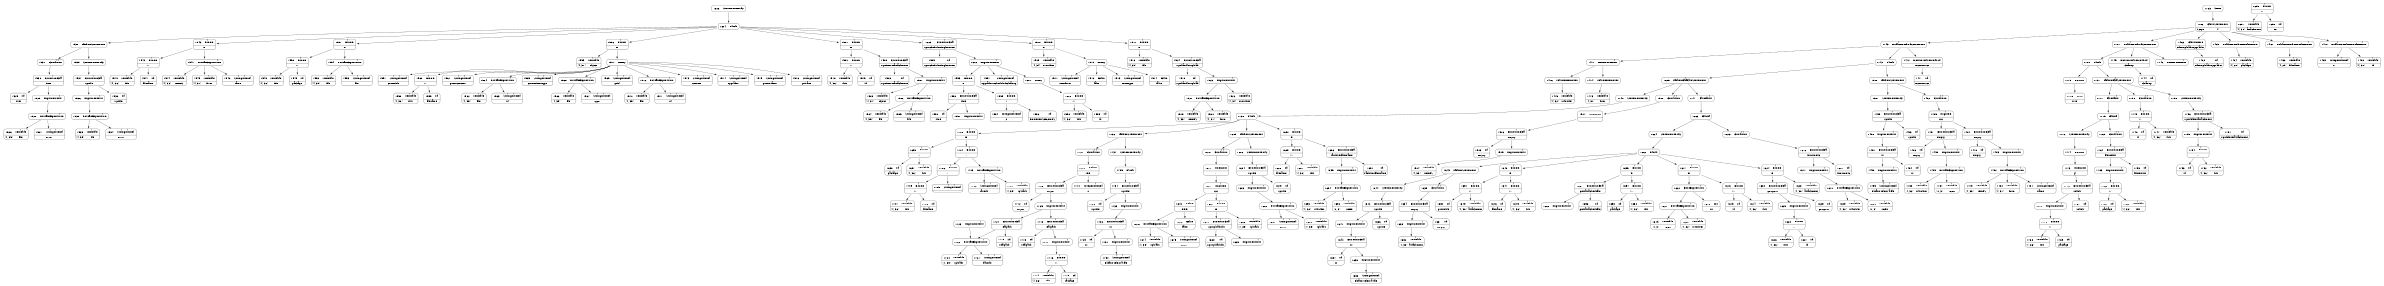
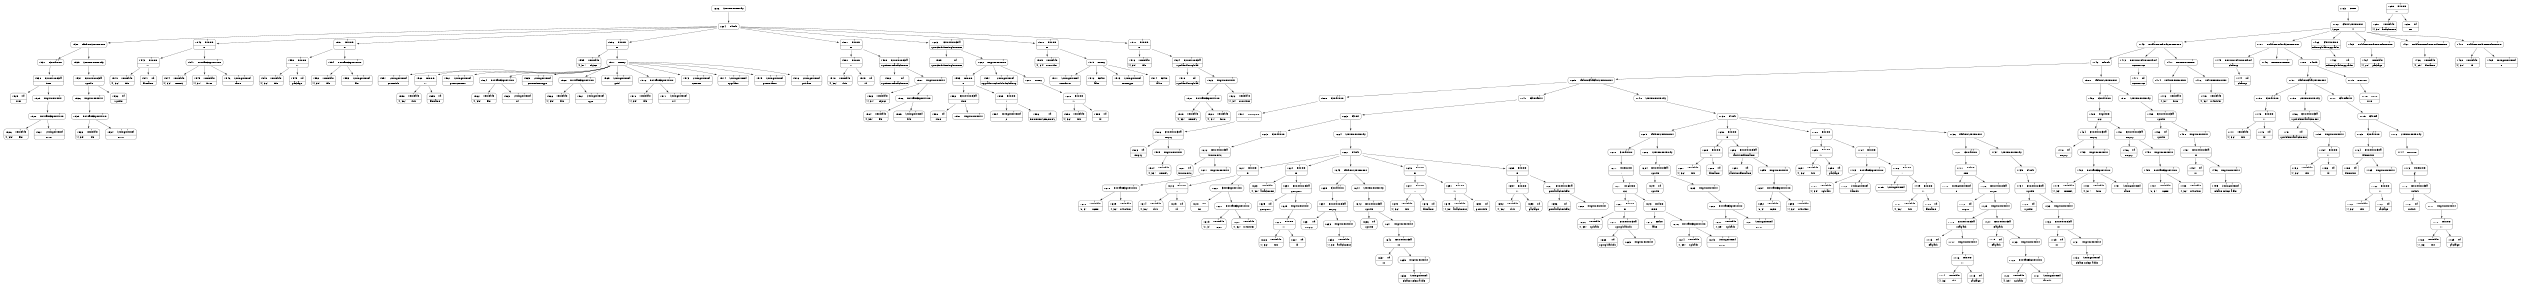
(987, 234) -> (2013, 234)
